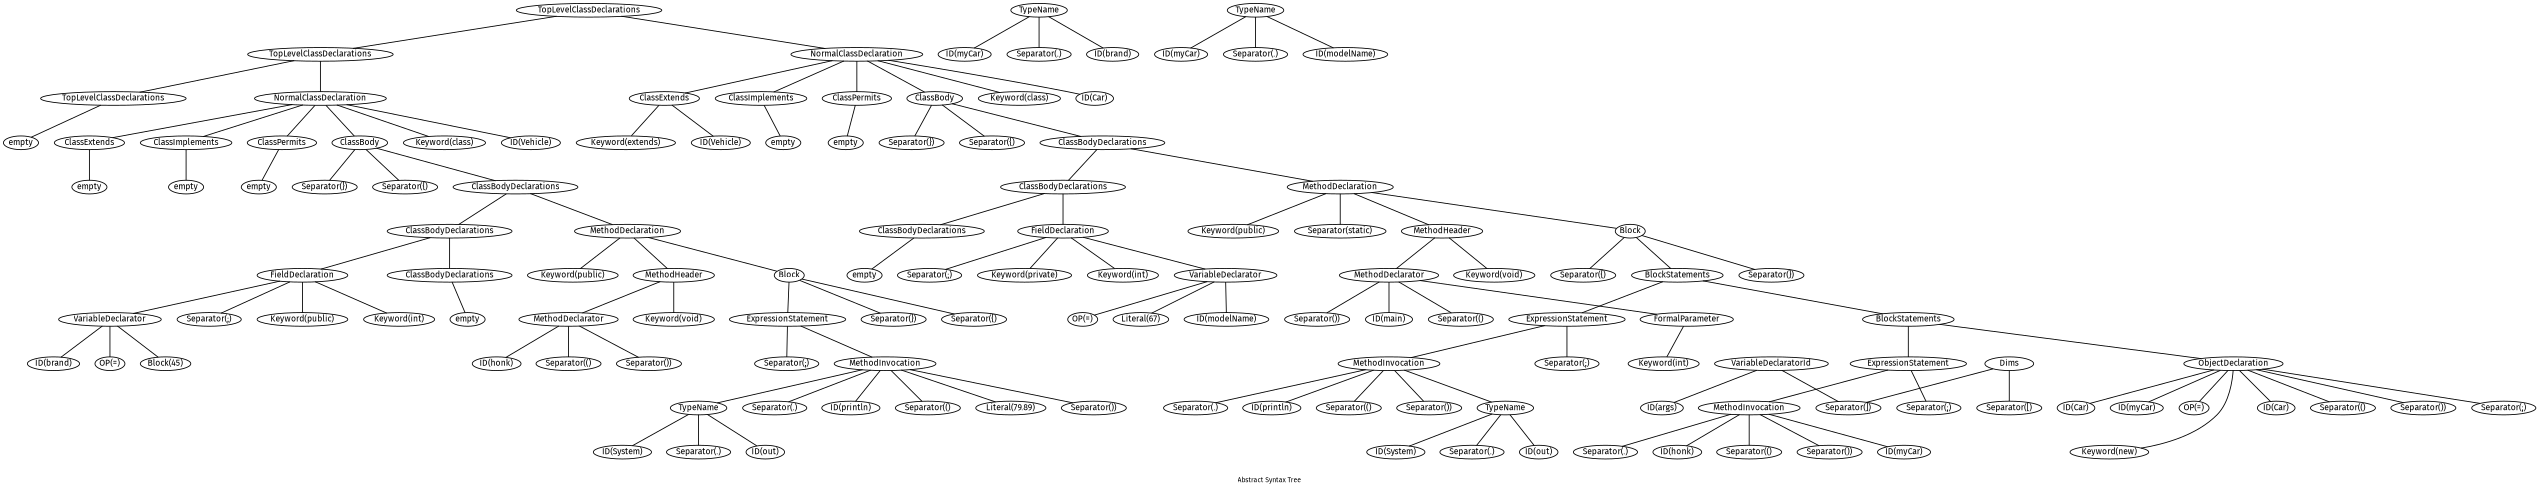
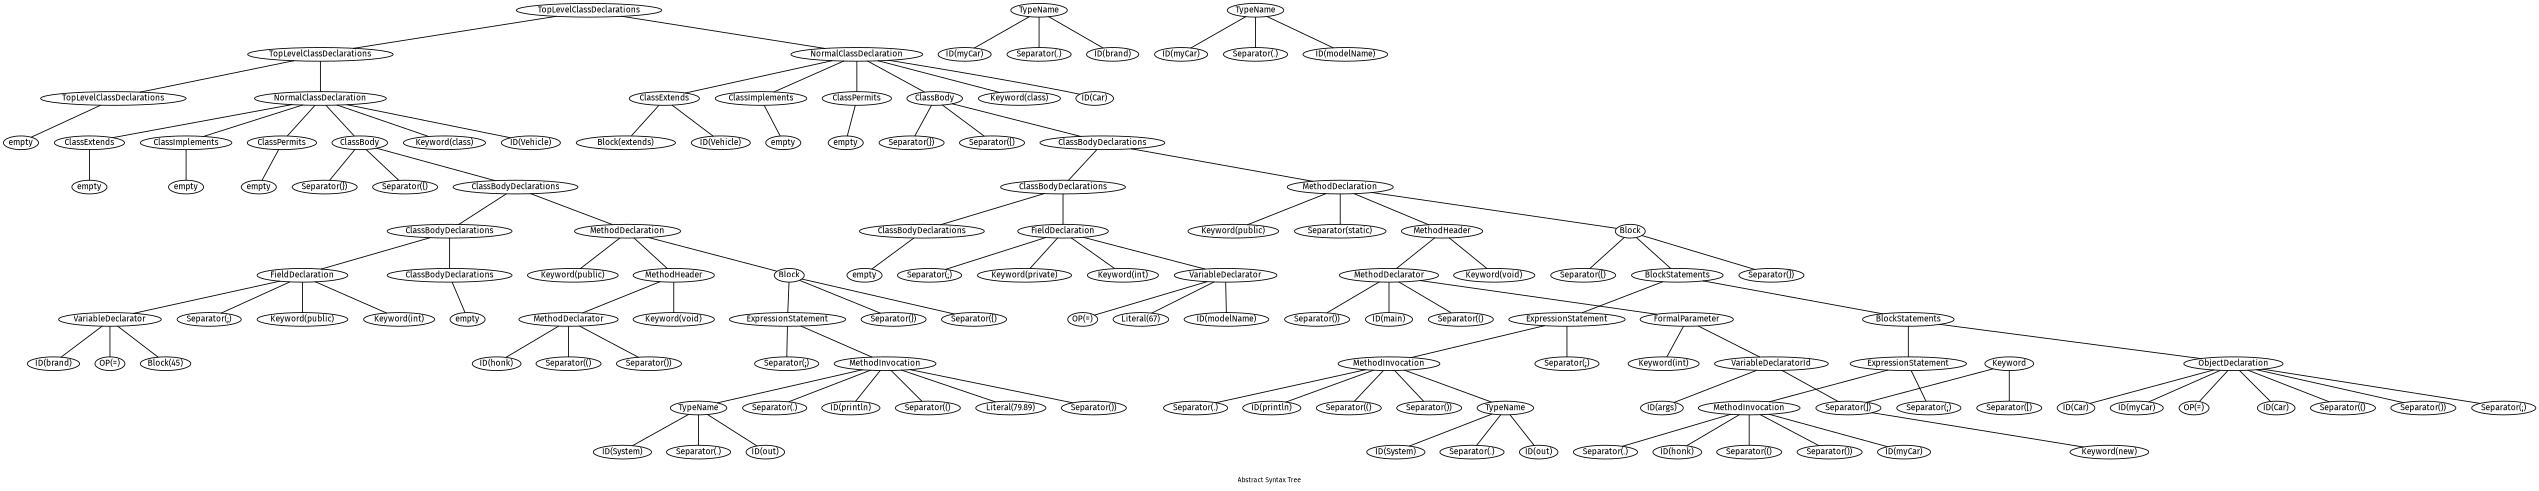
(626, 143) -> (626, 143)
none -> (1729, 342)
(2009, 364) -> (2009, 364)
(2203, 426) -> (1978, 430)
